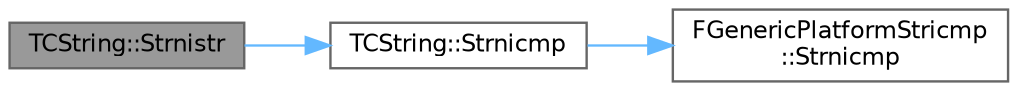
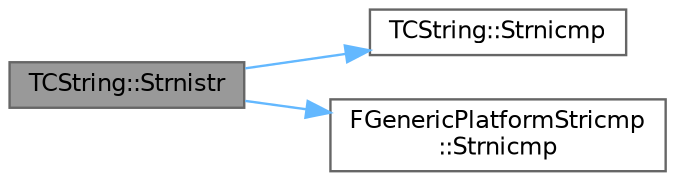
(618, 45) -> (276, 105)
